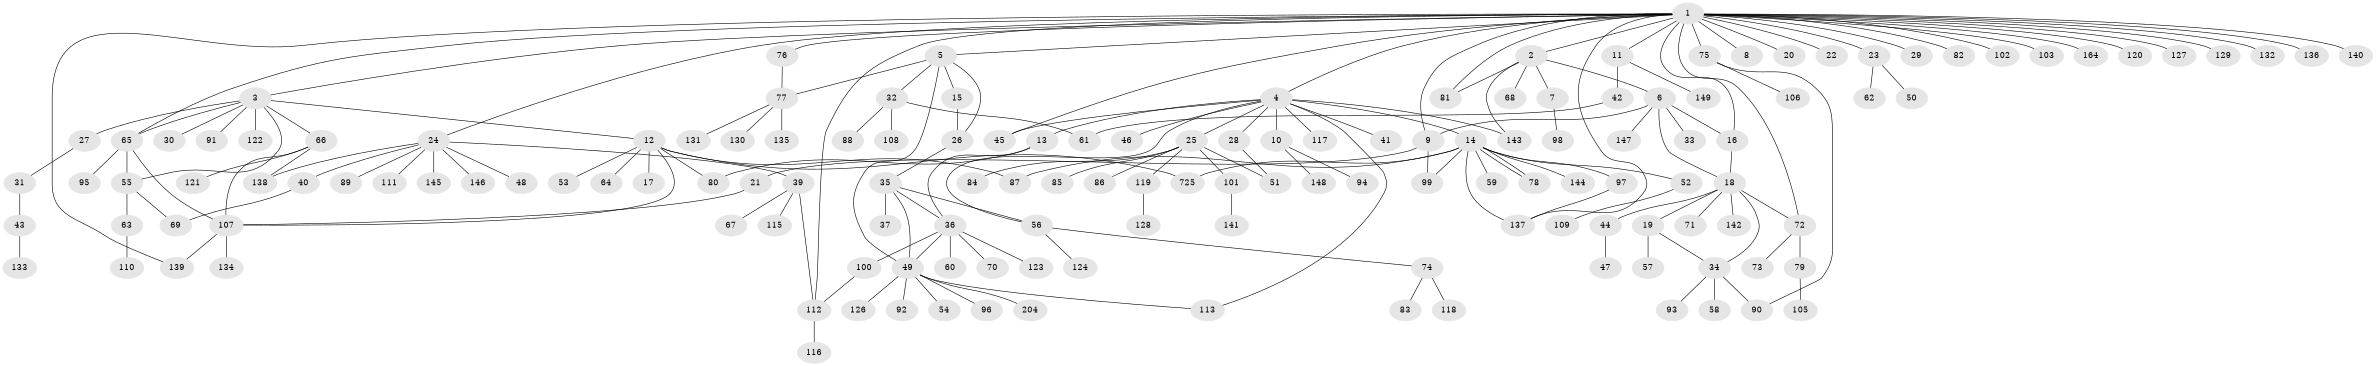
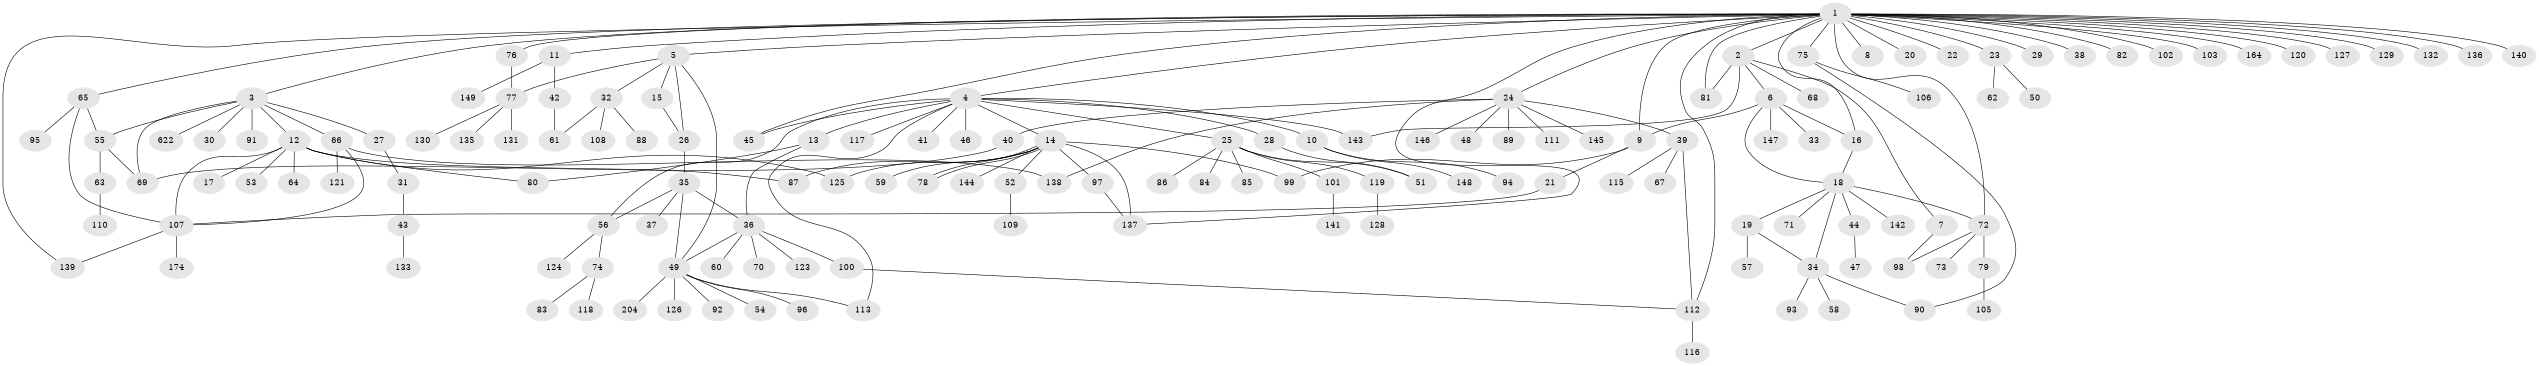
none -> (2080, 56)
(189, 116) -> (145, 129)
(255, 141) -> (166, 141)
(1188, 183) -> (837, 183)
none -> (1942, 247)
(226, 268) -> (177, 268)
